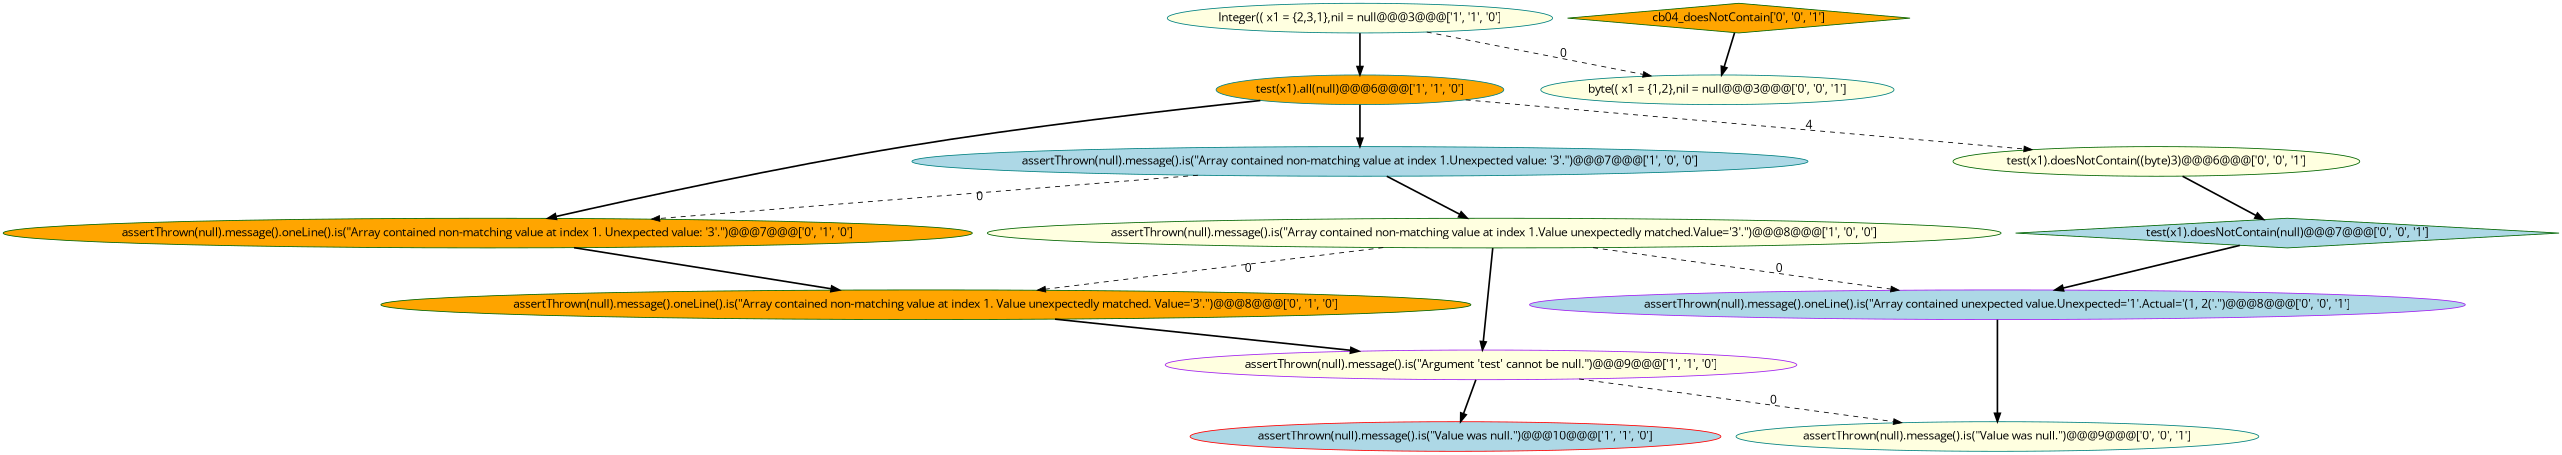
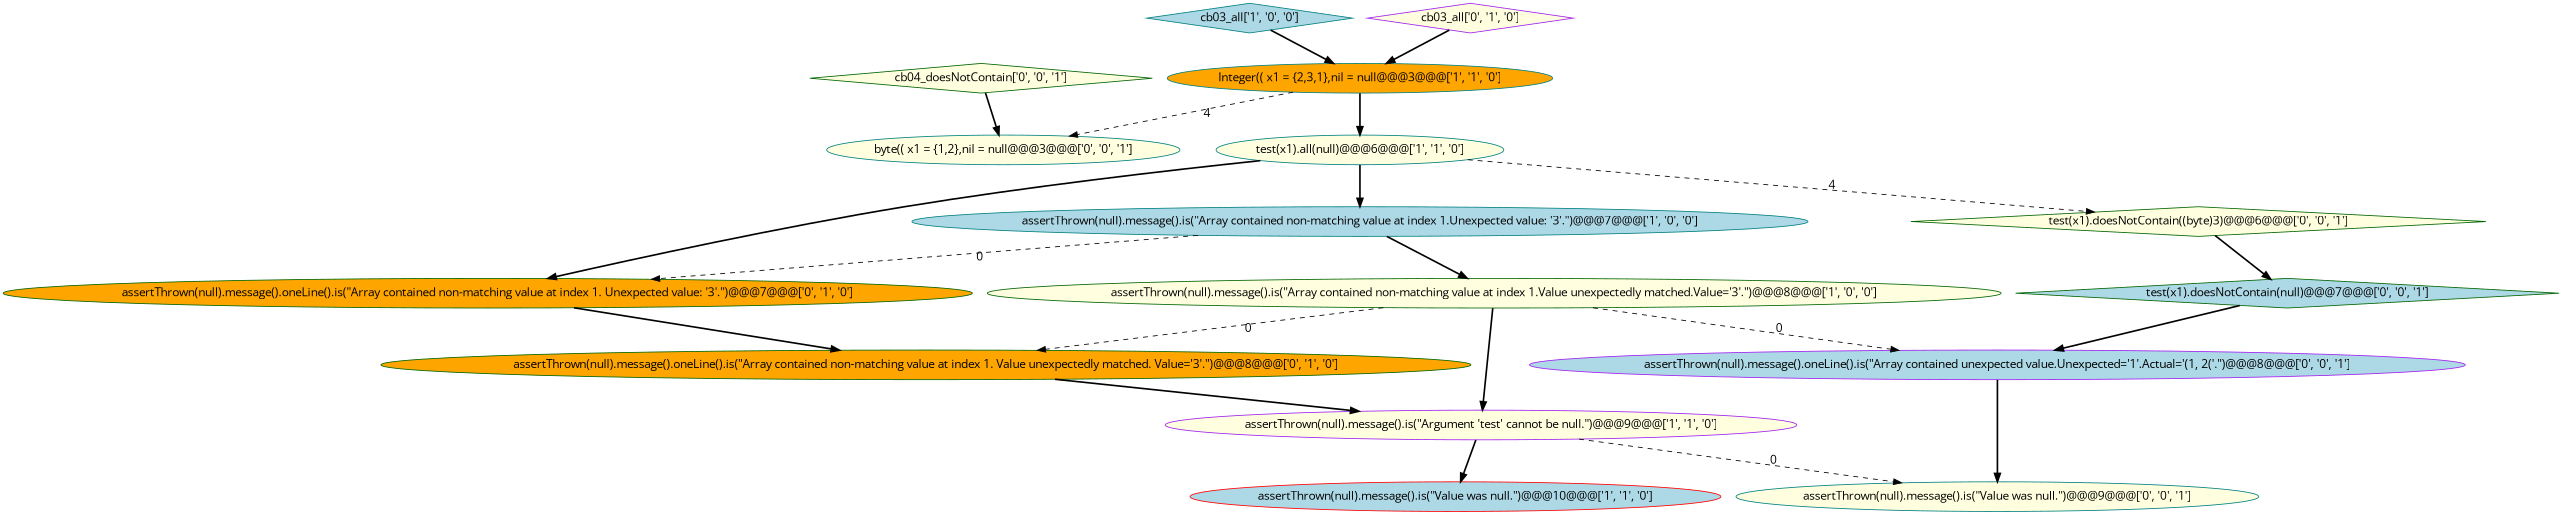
none -> (1250, 18)
(1360, 18) -> (1360, 78)
none -> (1470, 18)
(1739, 18) -> (981, 78)
(1564, 54) -> (1207, 114)
(1360, 90) -> (1360, 150)
(2156, 161) -> (2198, 222)
